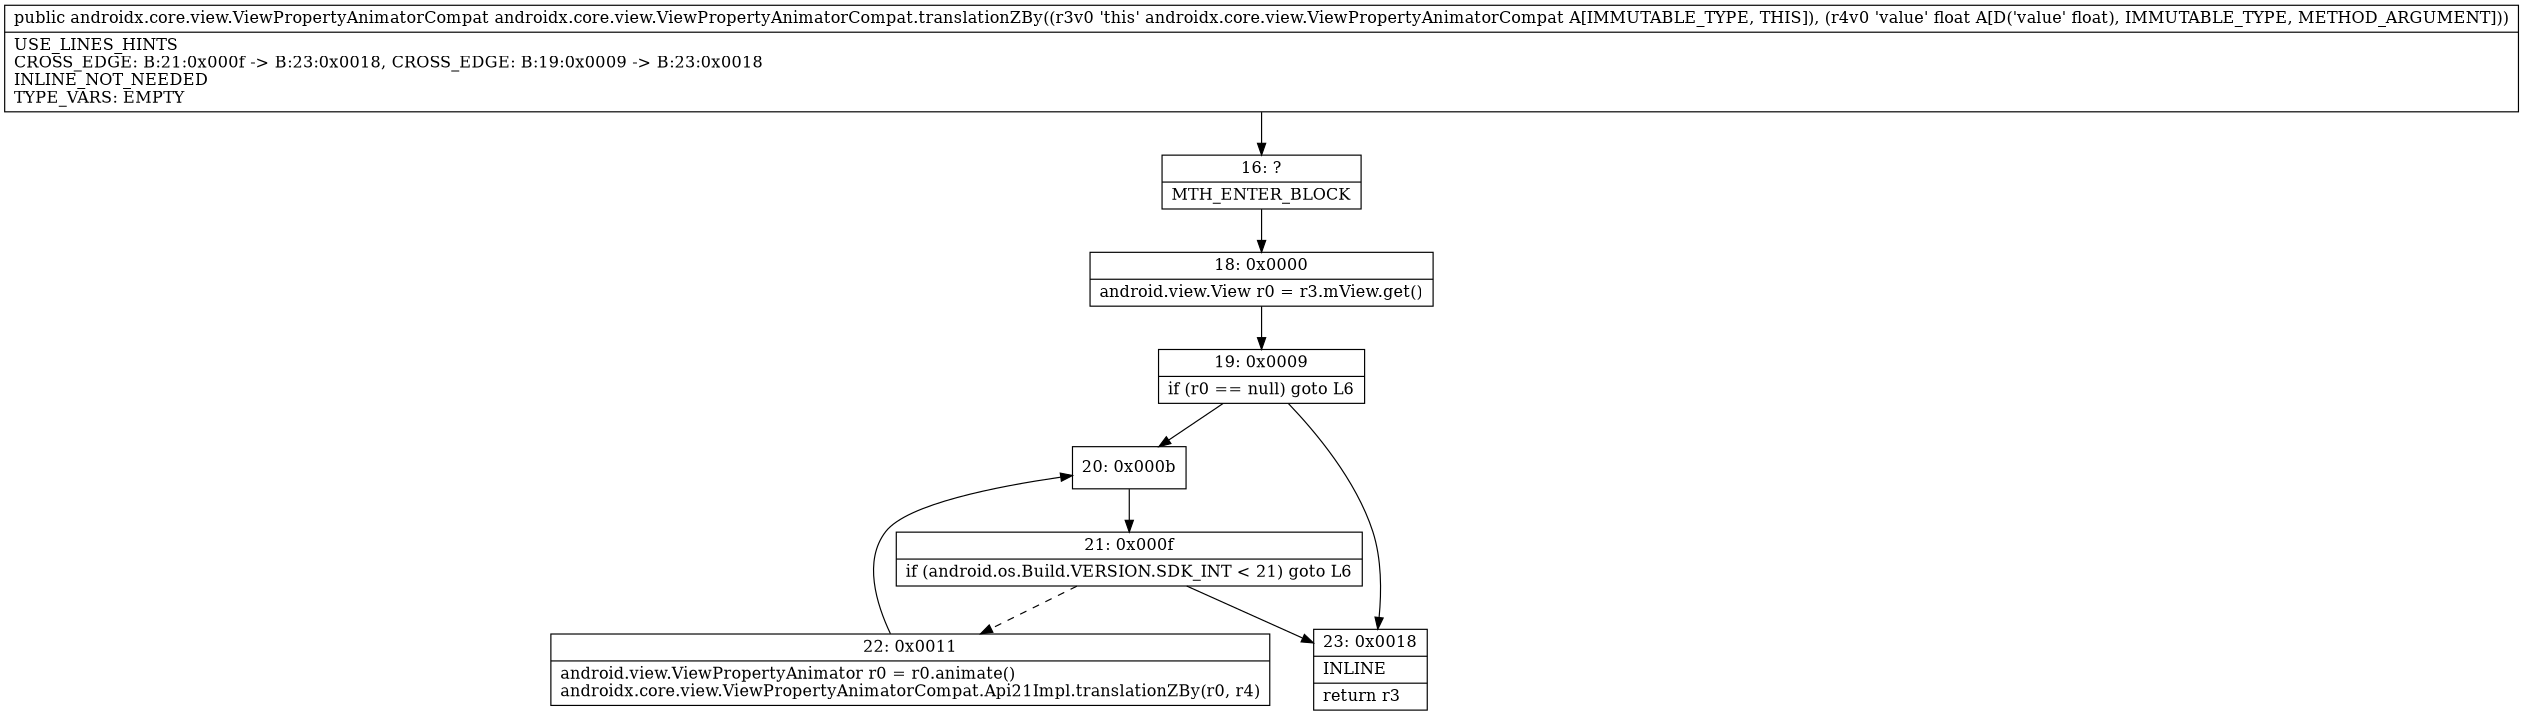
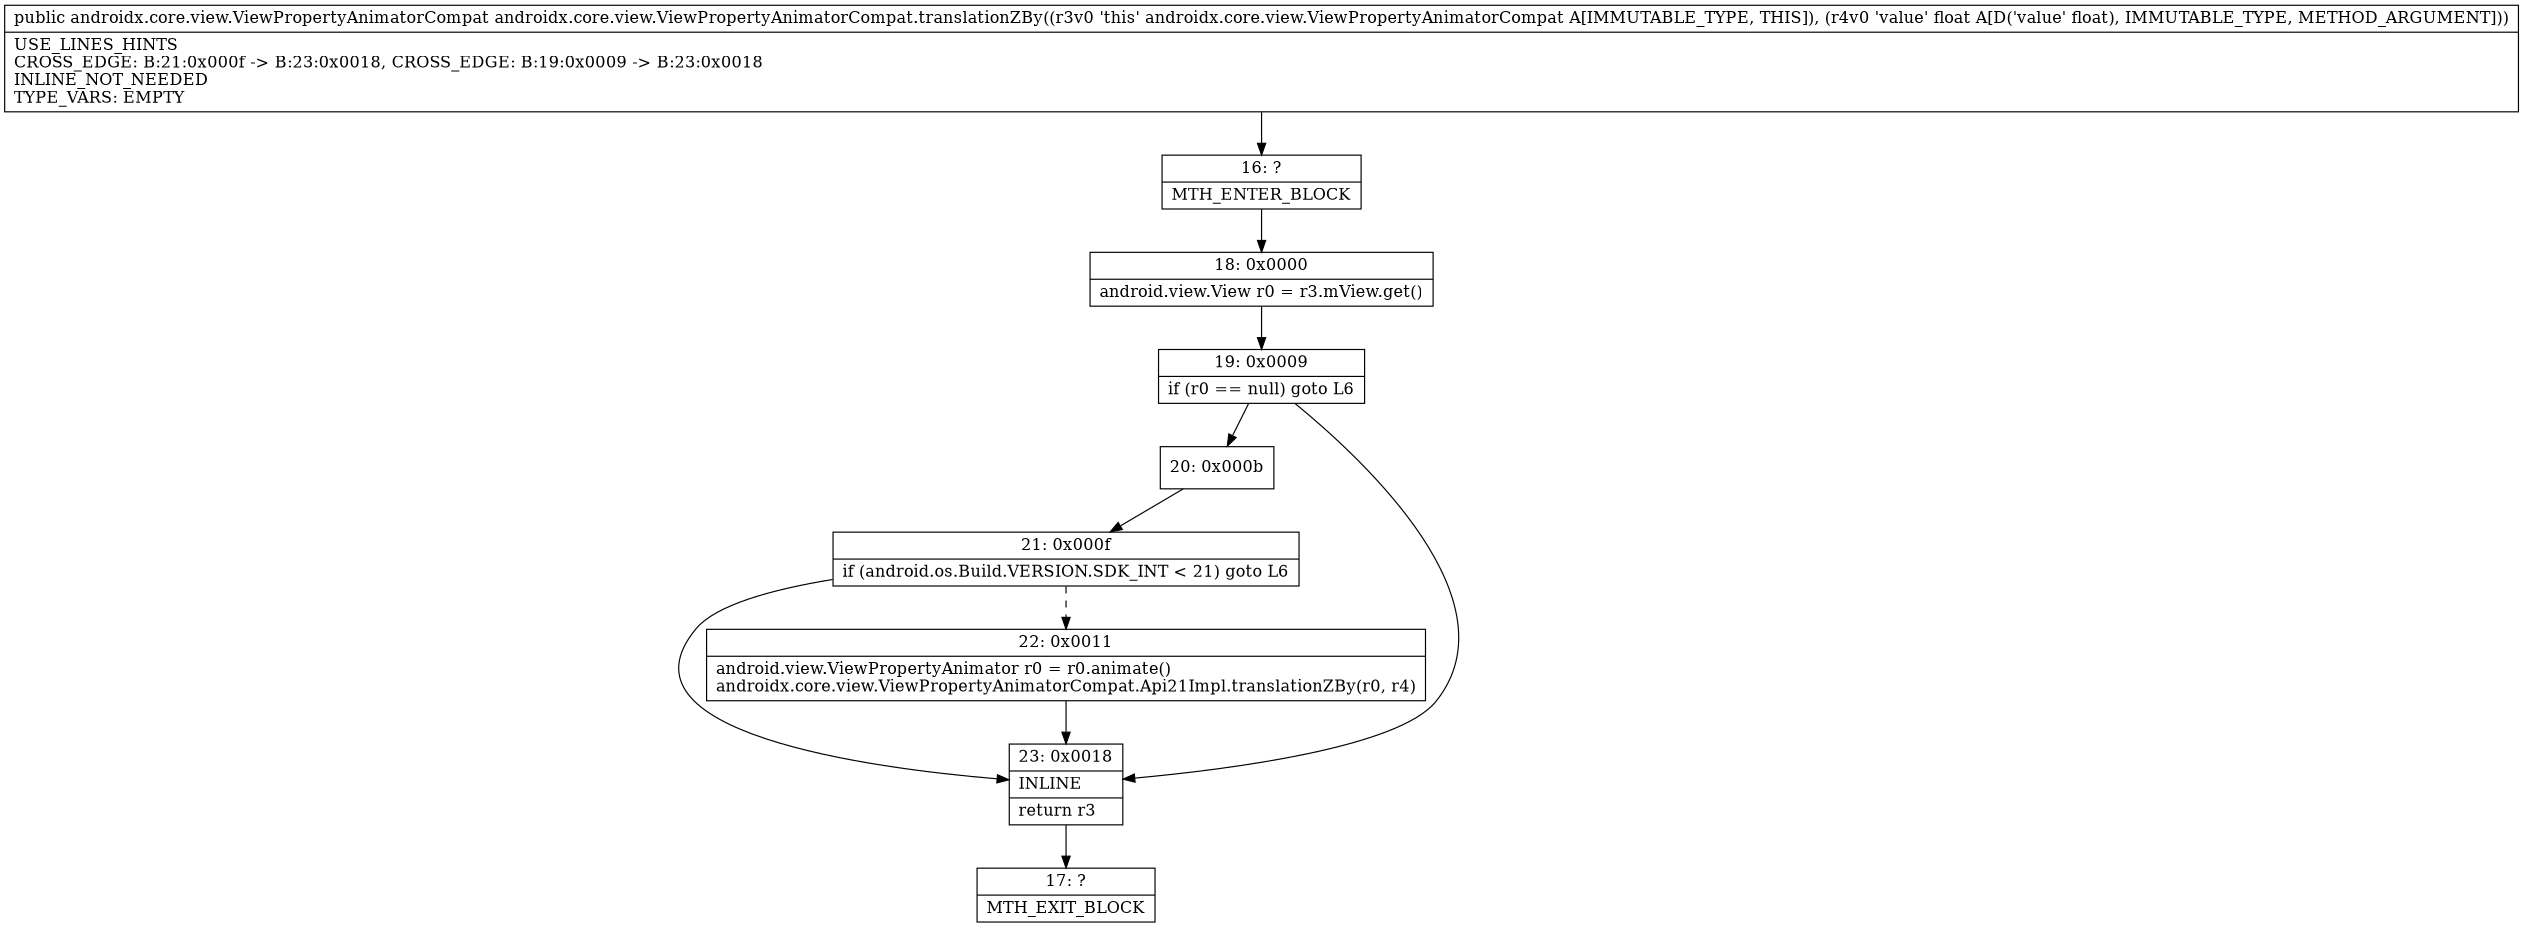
(918, 511) -> (1066, 716)
none -> (1066, 895)
